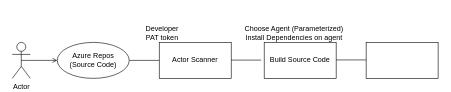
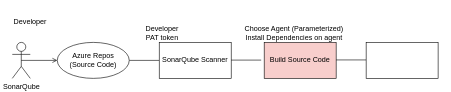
none -> (30, 21)
(195, 60) -> (195, 60)
(300, 60) -> (300, 60)
(22, 87) -> (22, 87)
